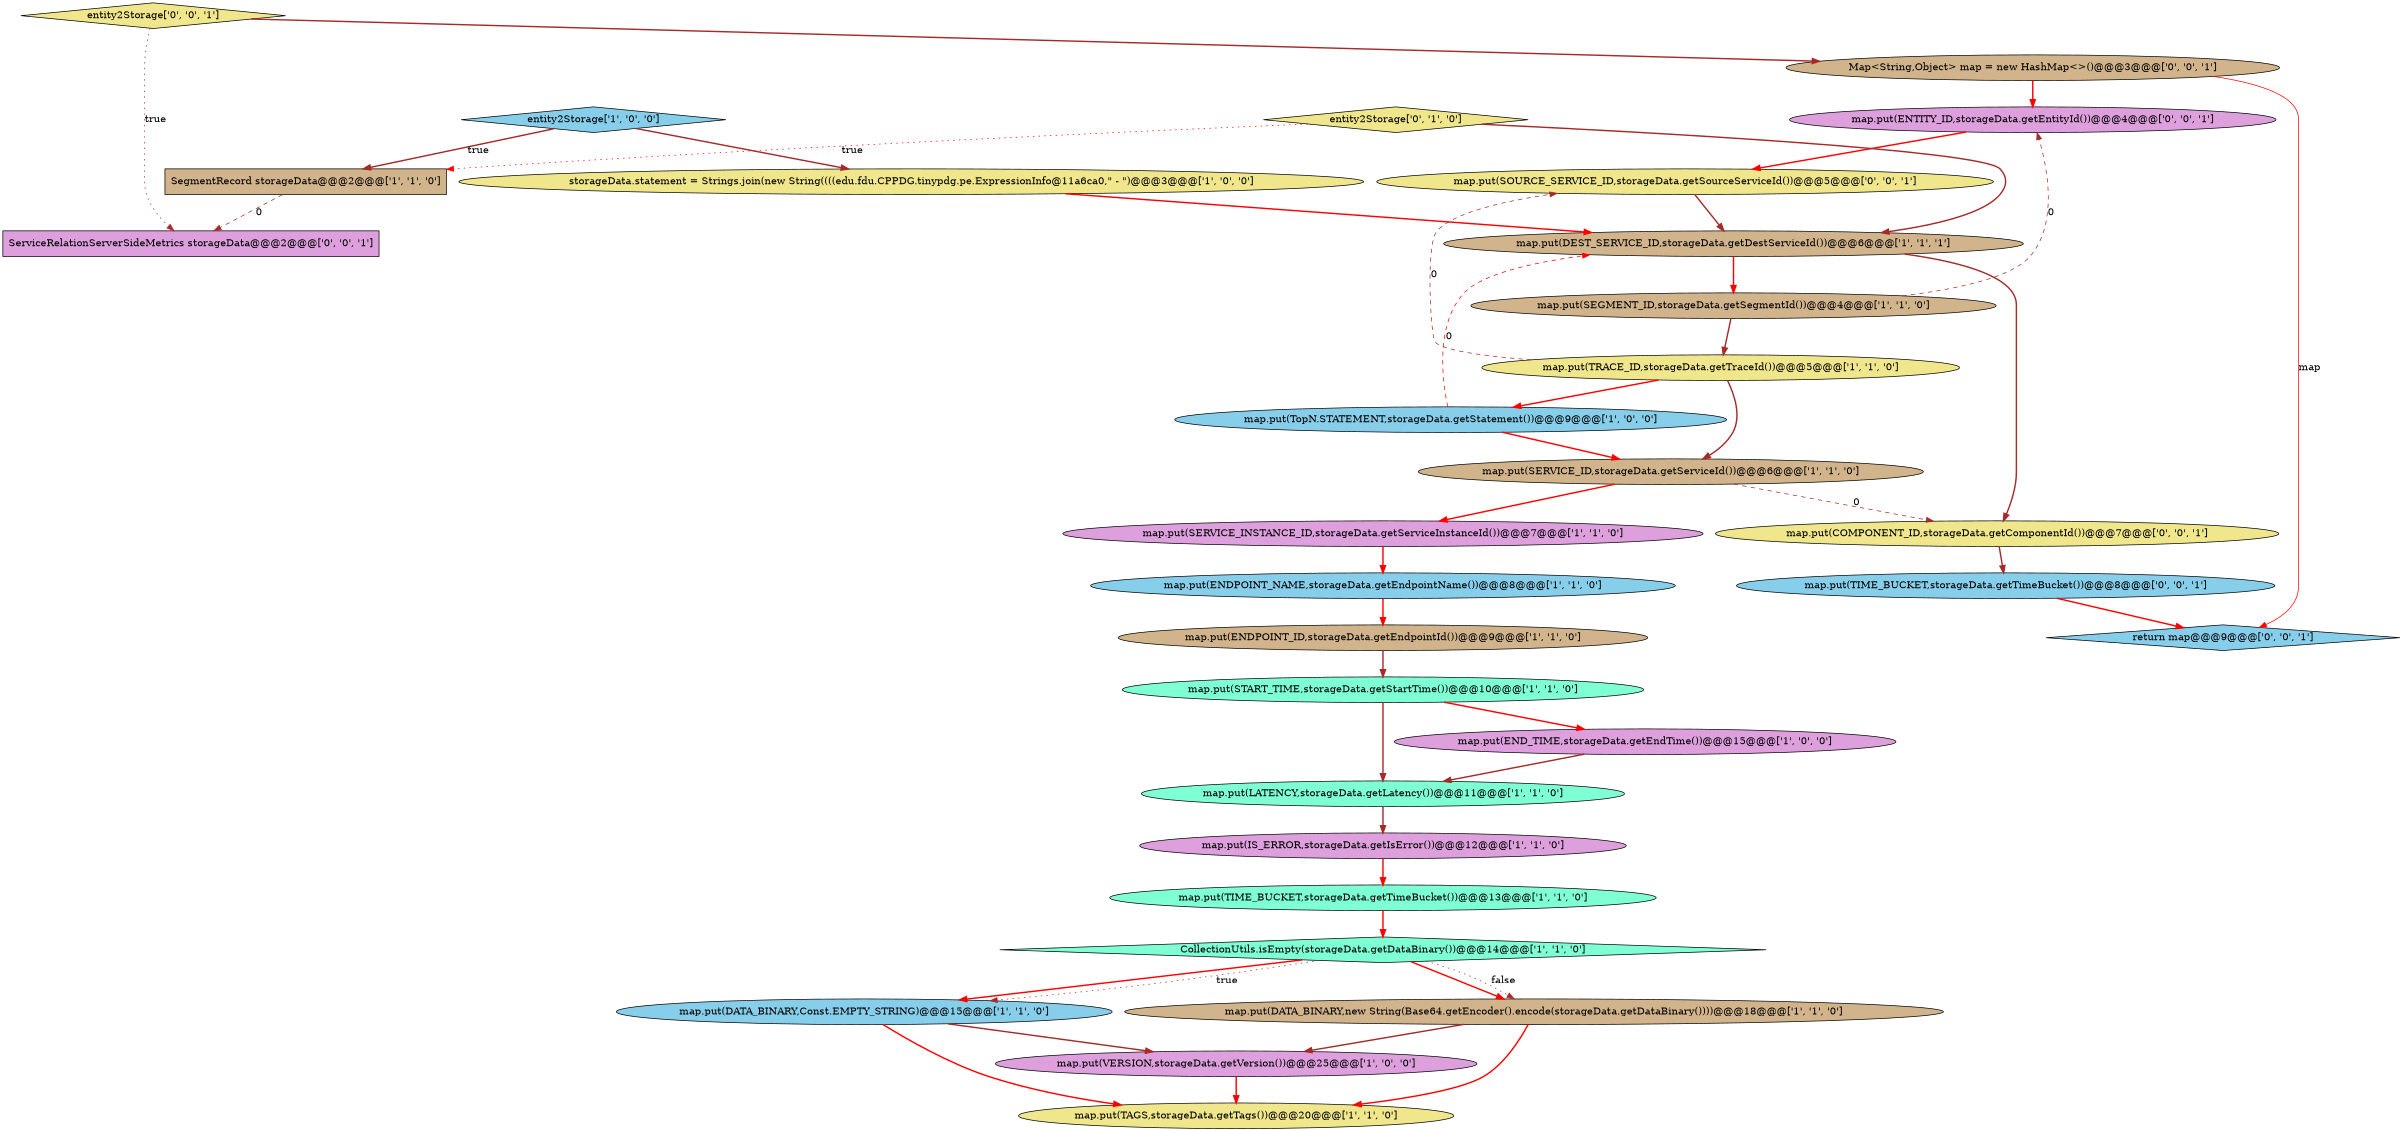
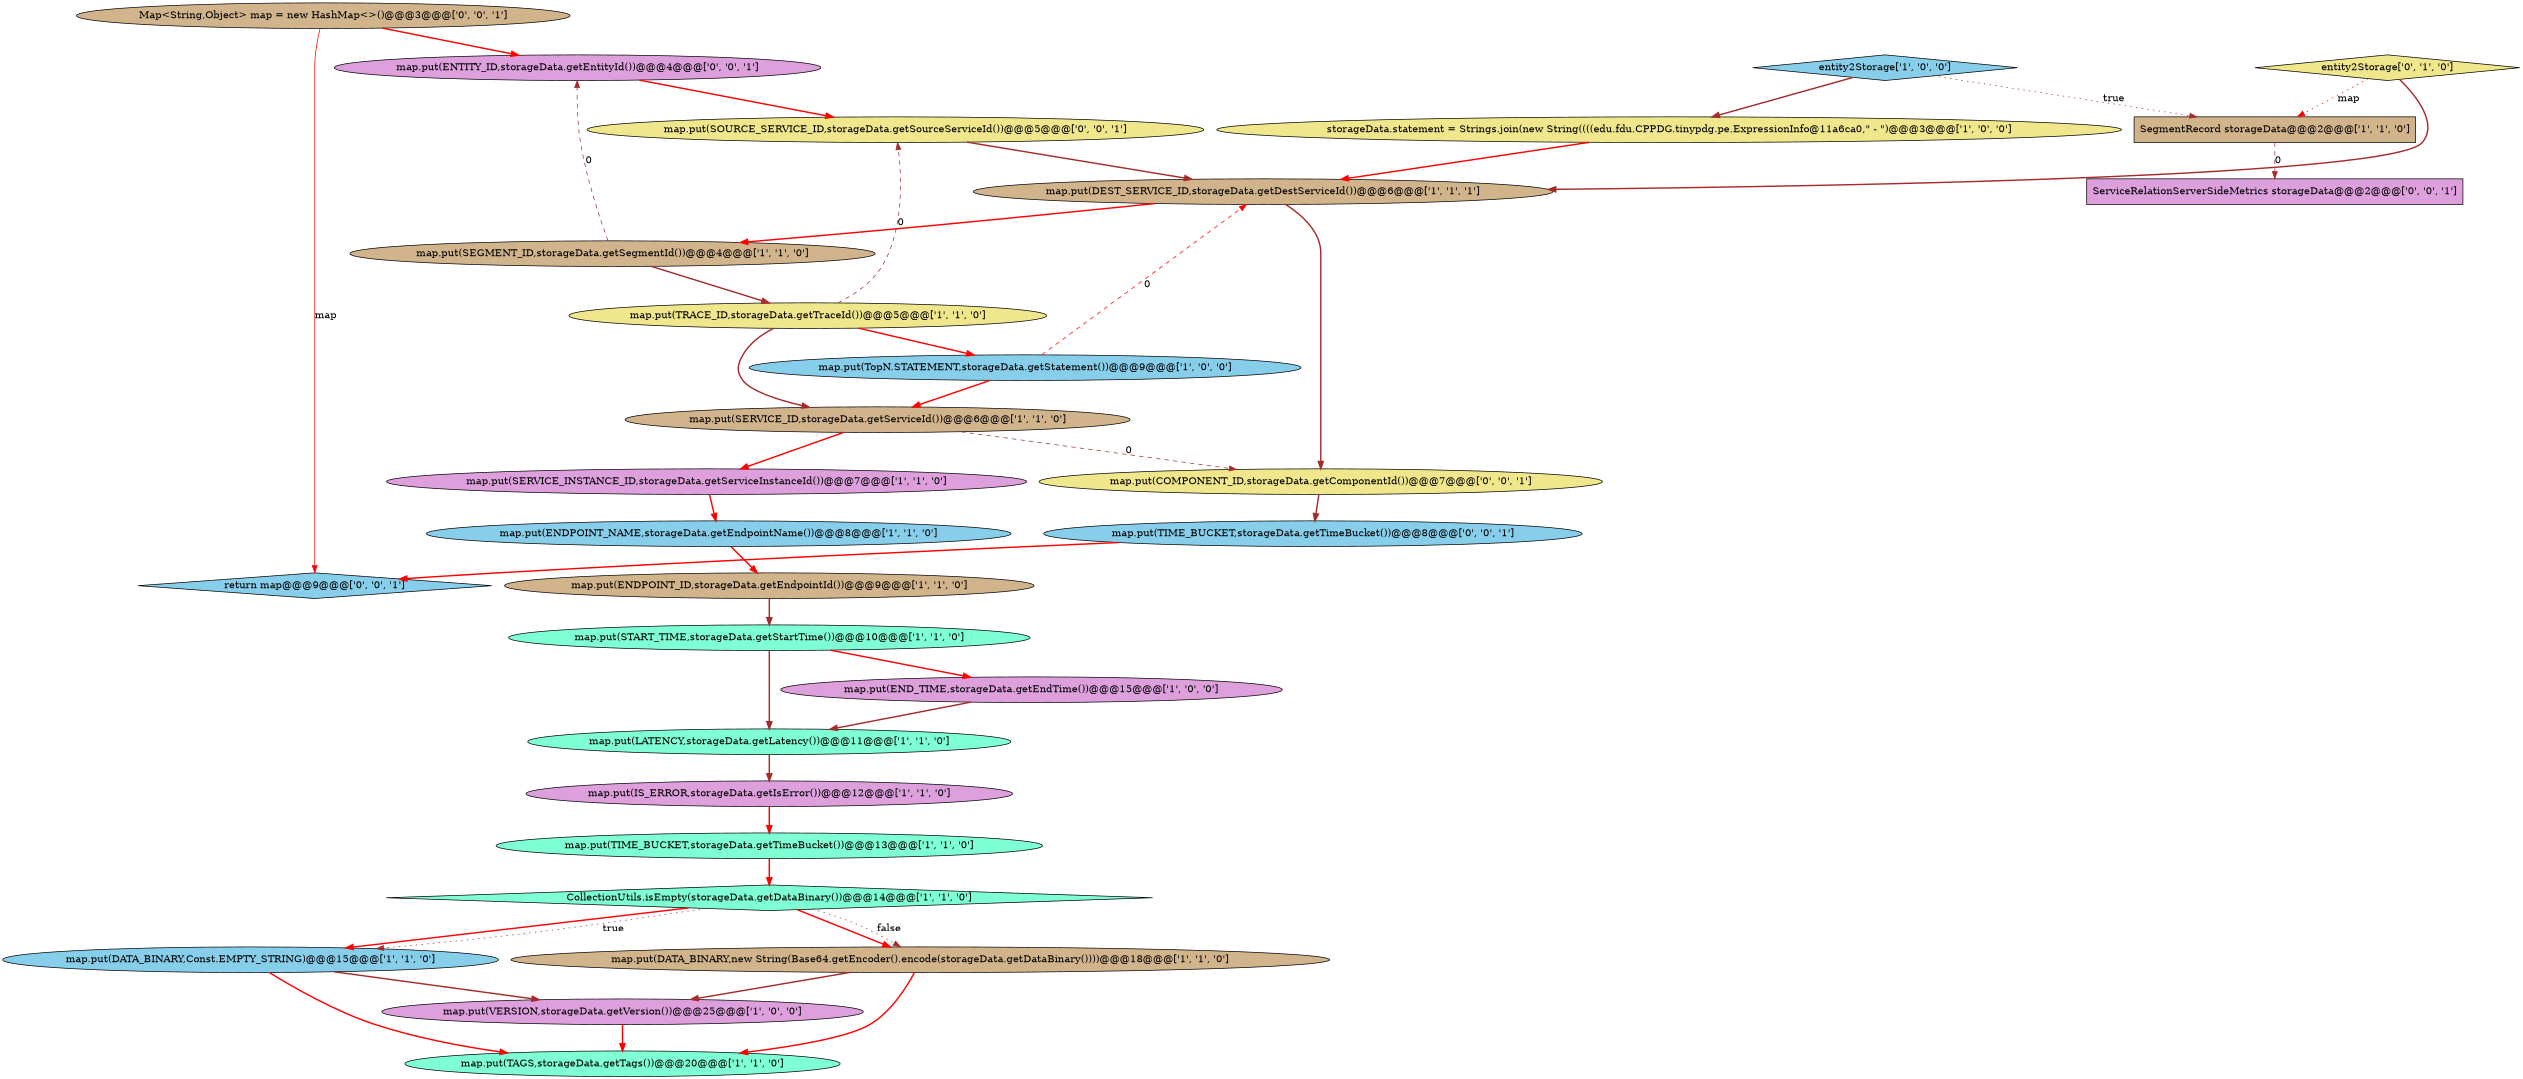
(153, 16) -> none
(462, 148) -> (2061, 96)
(853, 151) -> (2349, 99)
(1236, 1116) -> (623, 1064)
